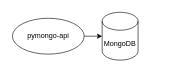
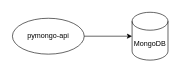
(120, 36) -> (150, 36)
